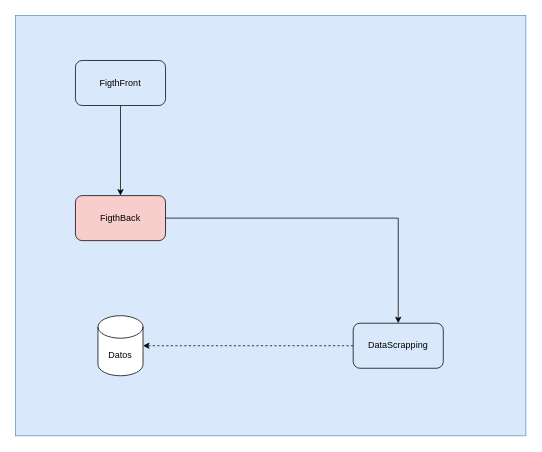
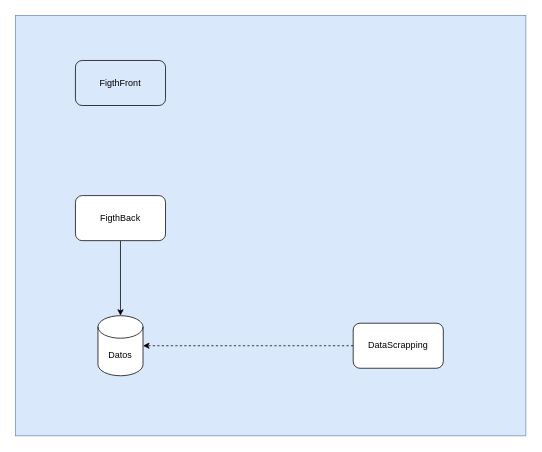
(120, 147) -> none
(120, 218) -> (120, 218)
(398, 266) -> (120, 275)
(398, 345) -> (398, 345)
